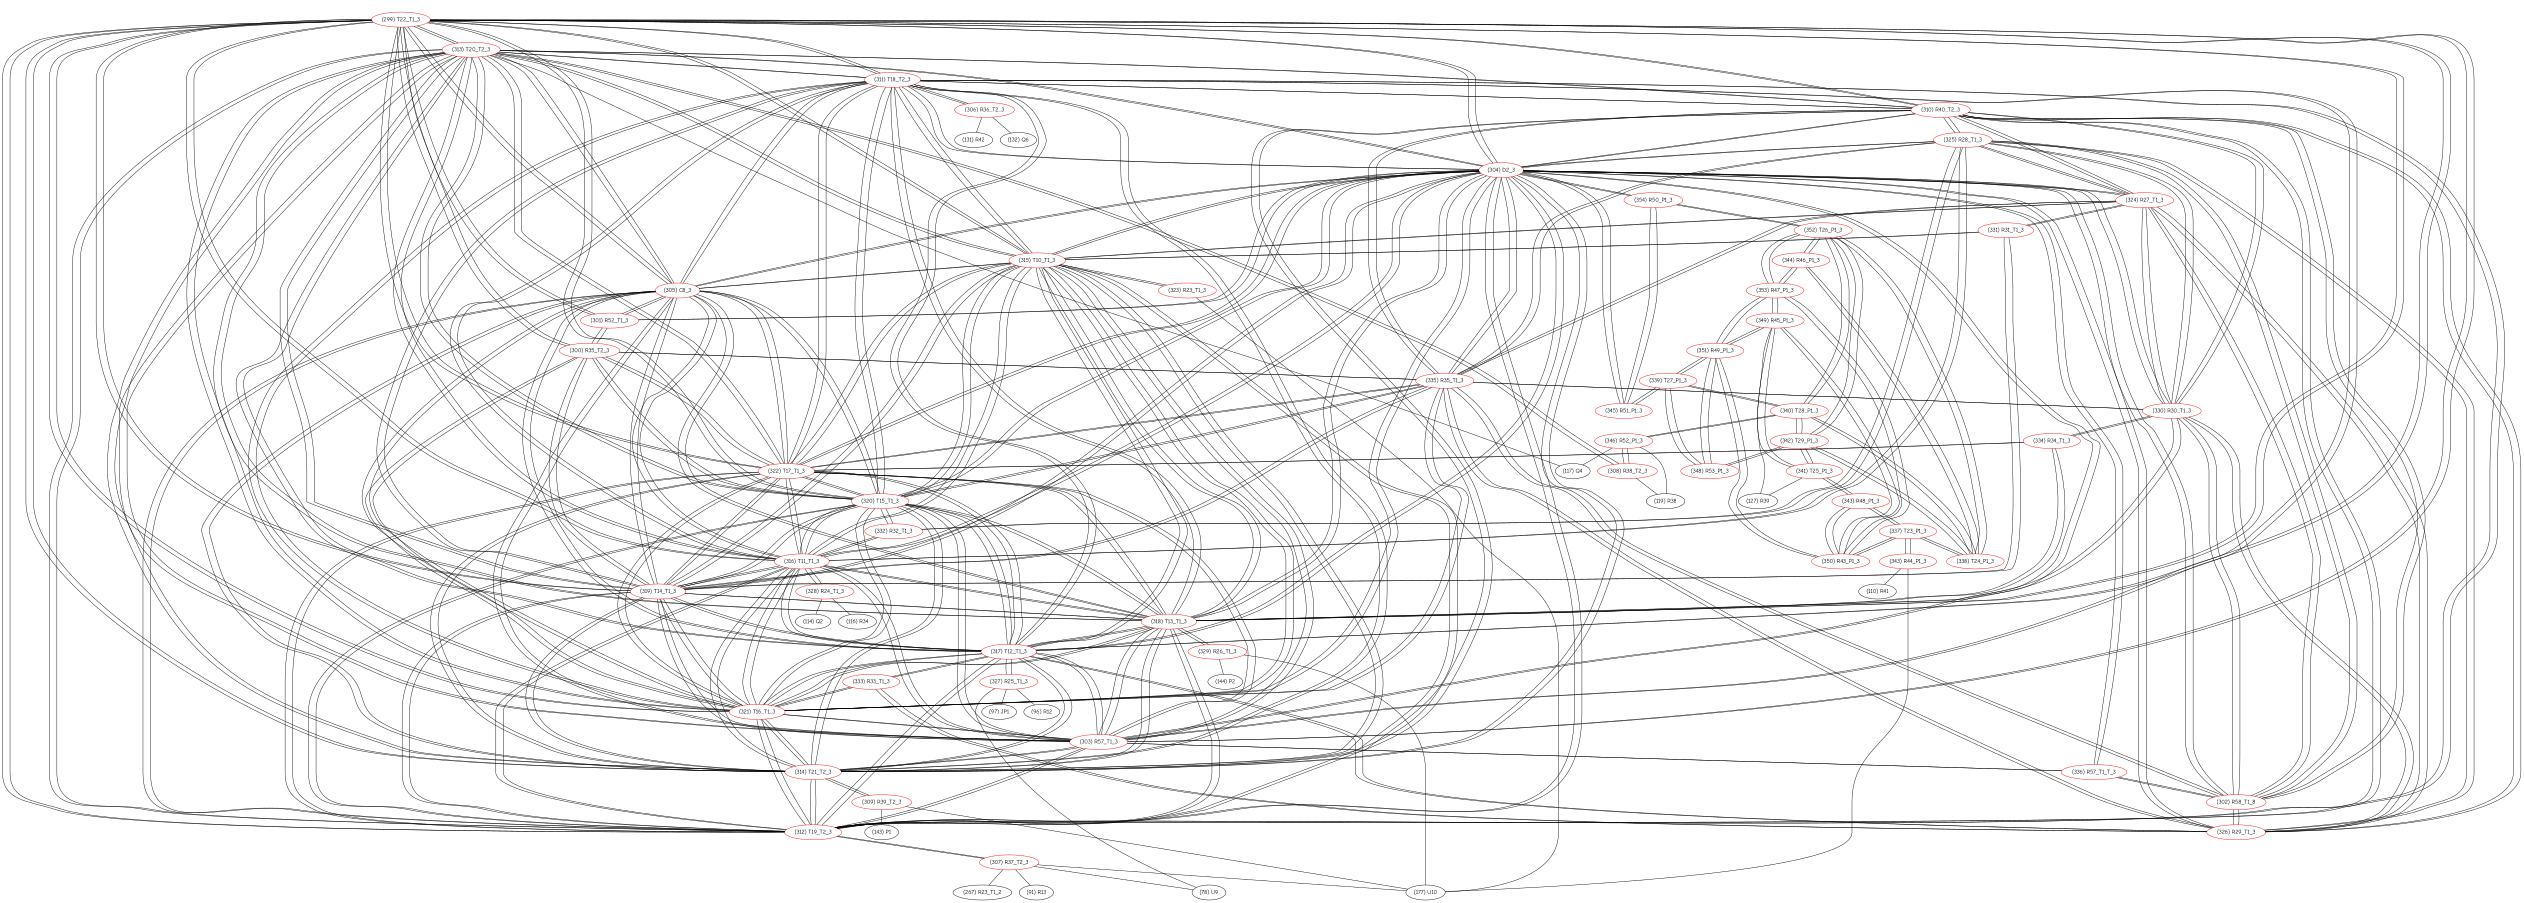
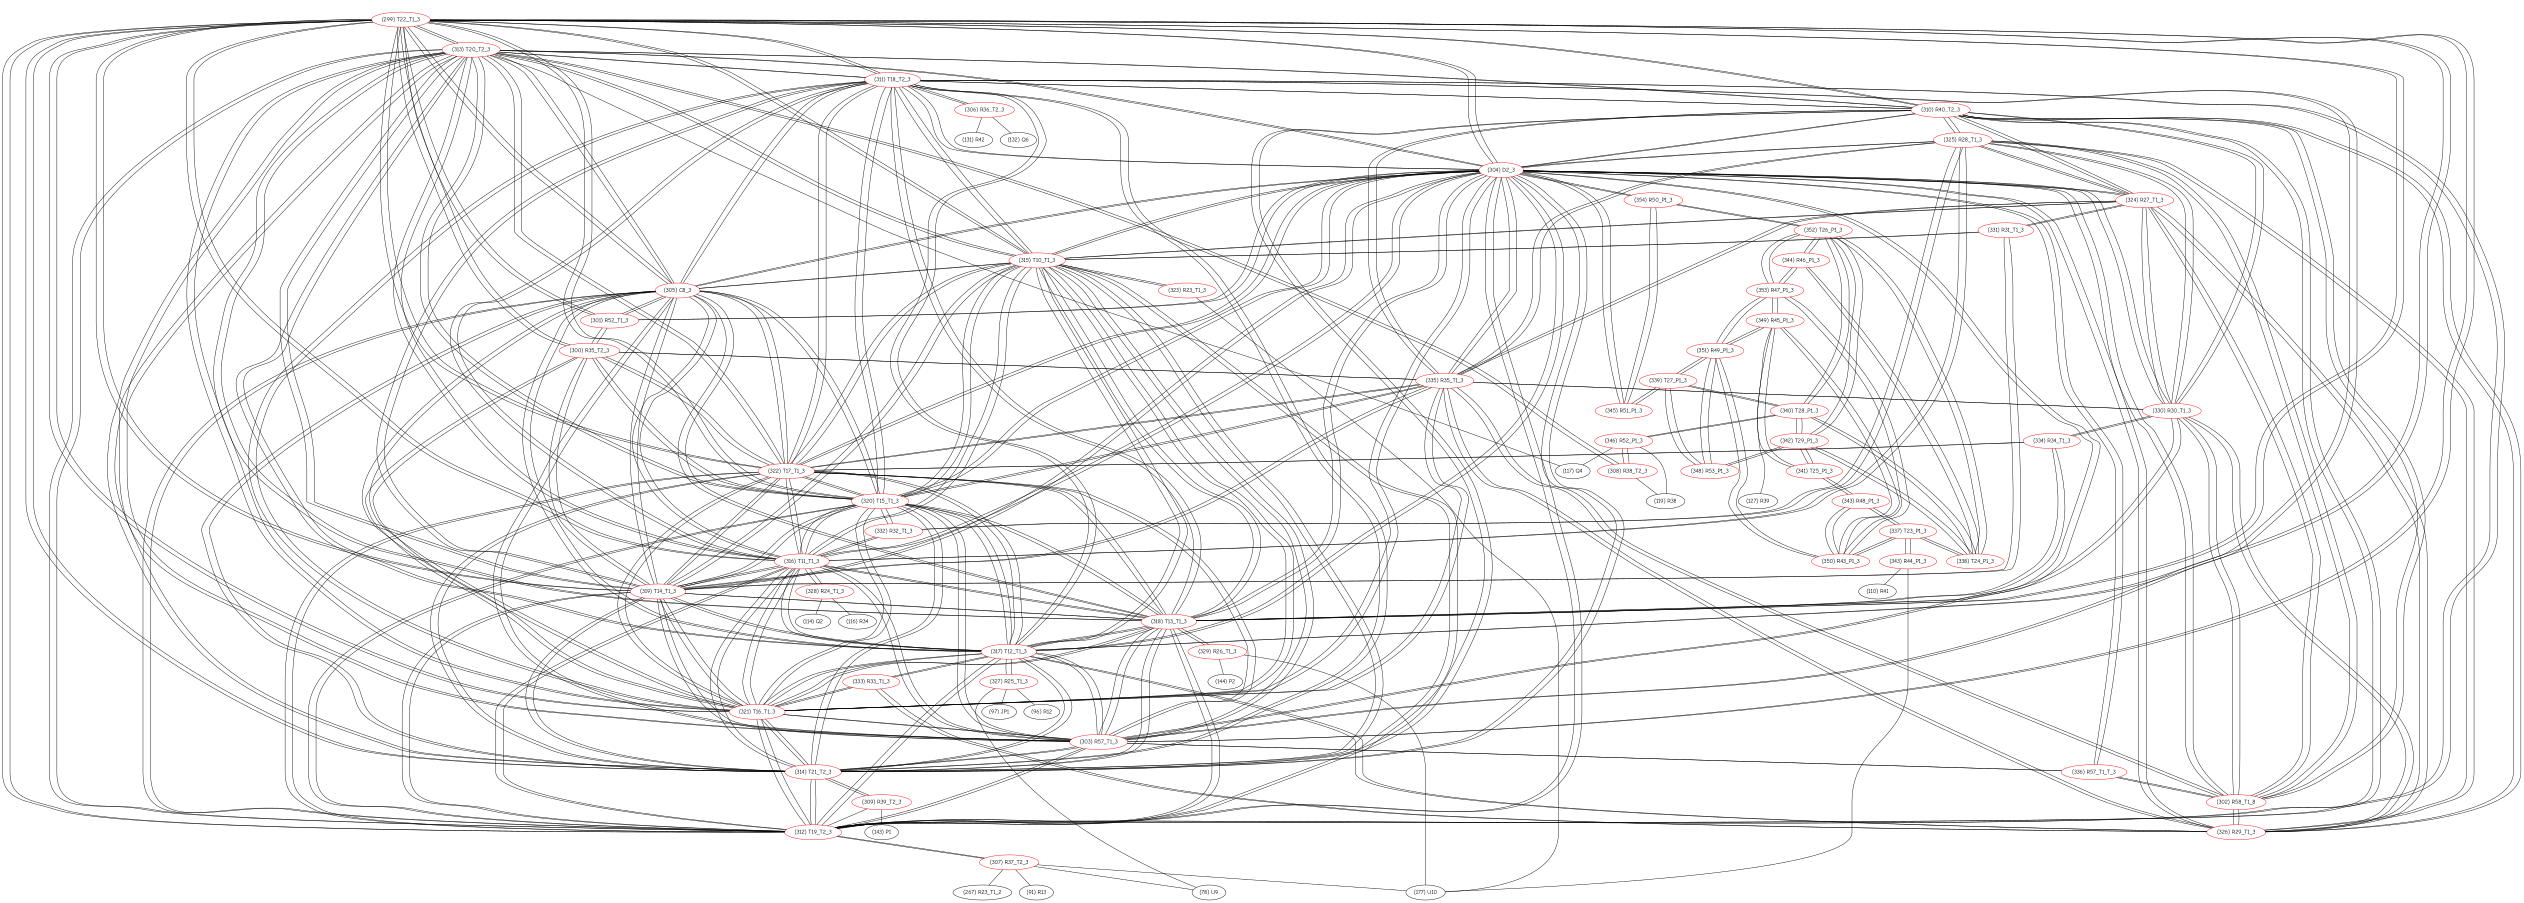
(1786, 486) -> none
(1157, 848) -> (847, 817)
